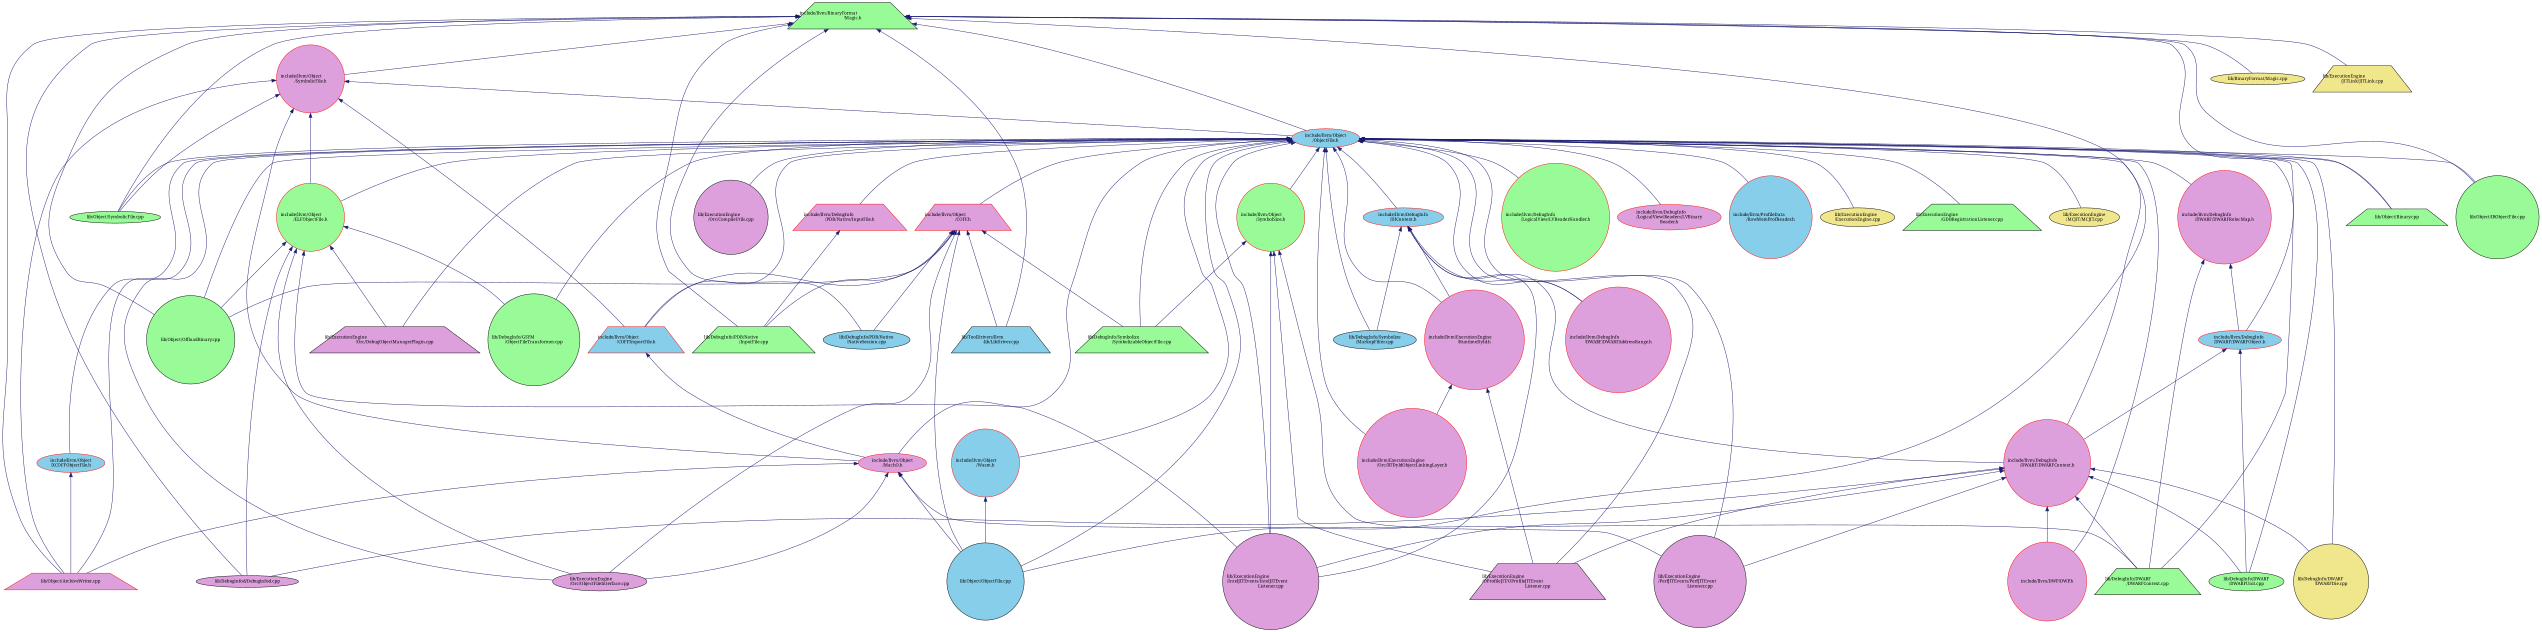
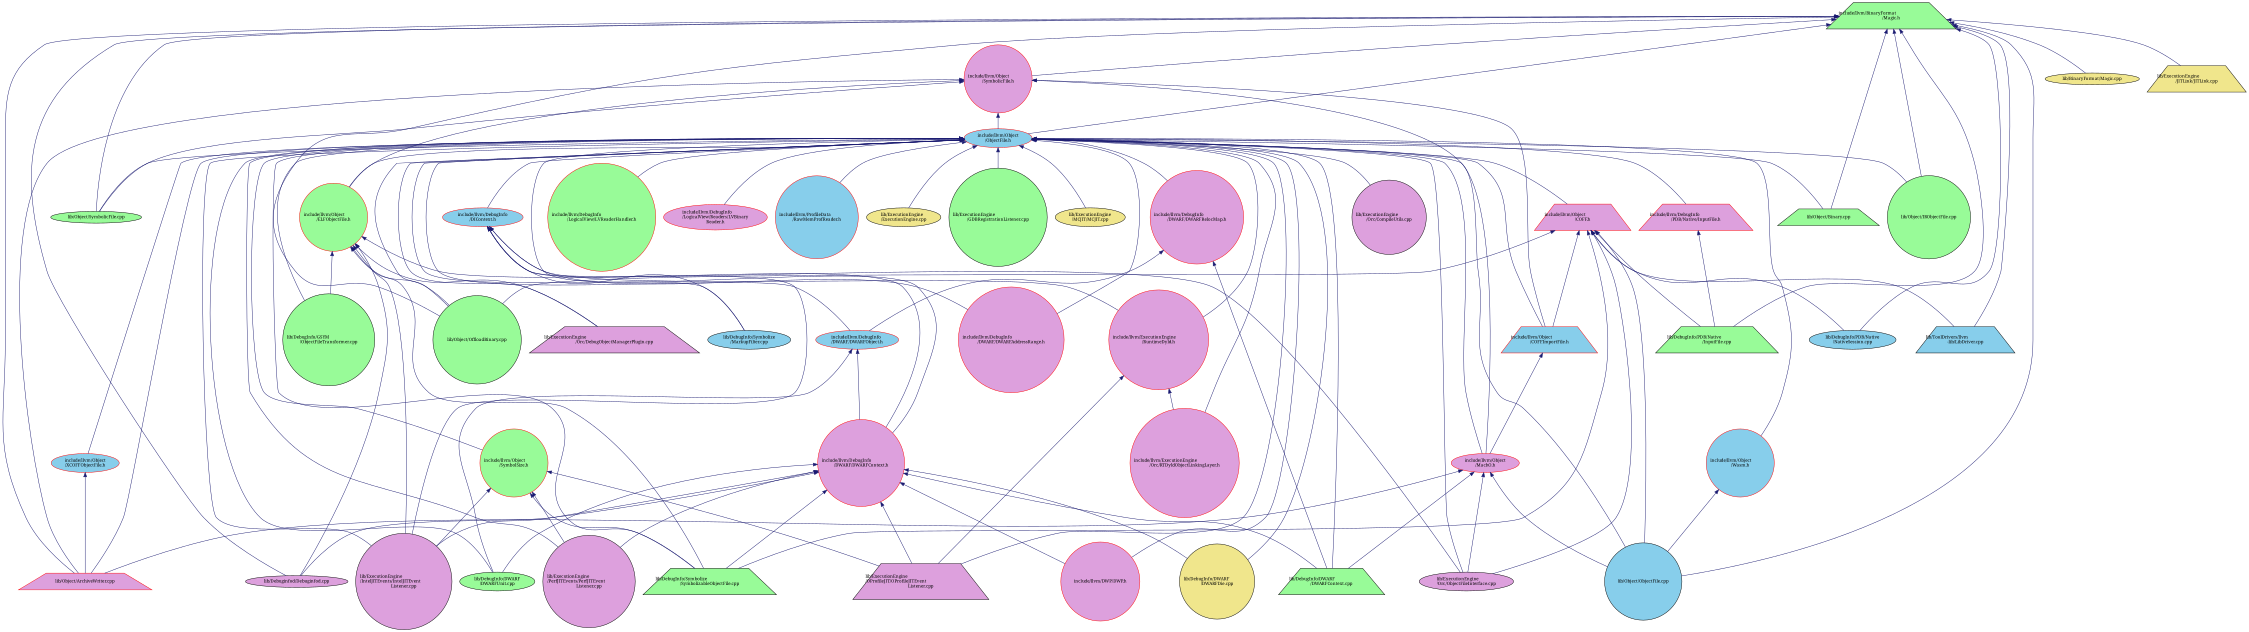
(1972, 217) -> (998, 217)
none -> (556, 405)
none -> (777, 529)
